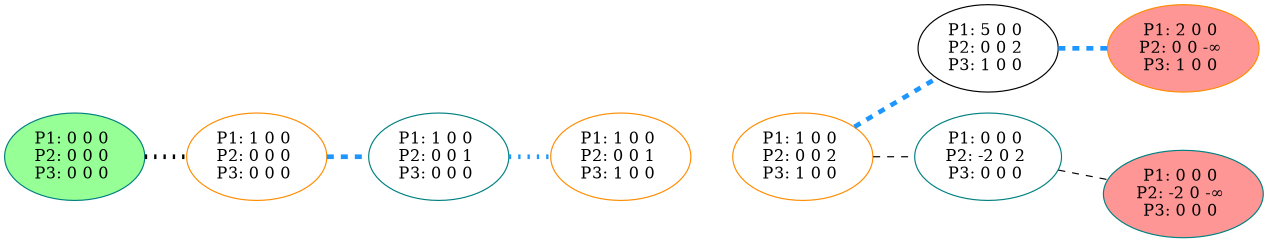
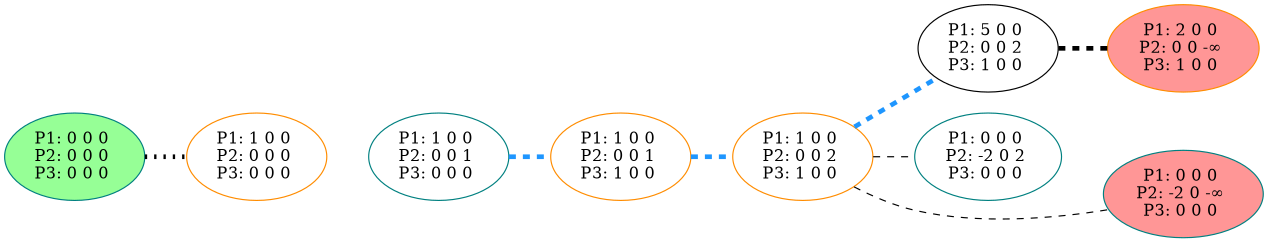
(1083, 48) -> (1083, 48)
(348, 157) -> none
(530, 157) -> (530, 157)
none -> (712, 157)
(1083, 175) -> (979, 218)
